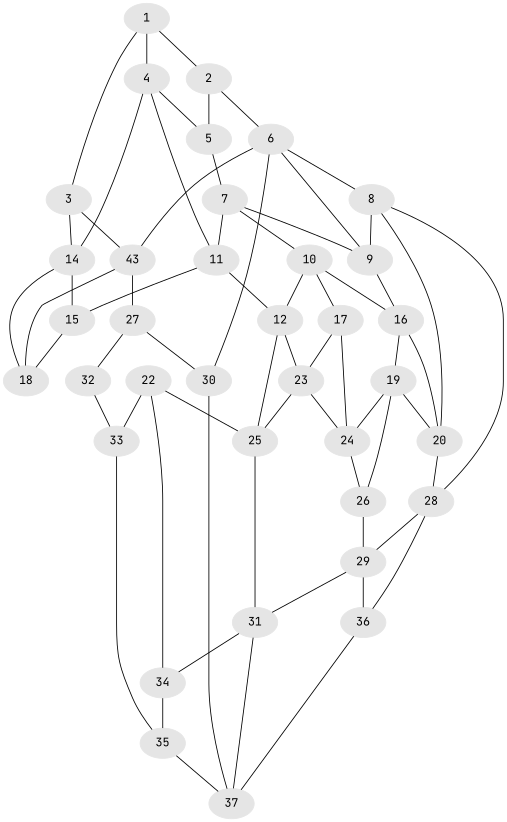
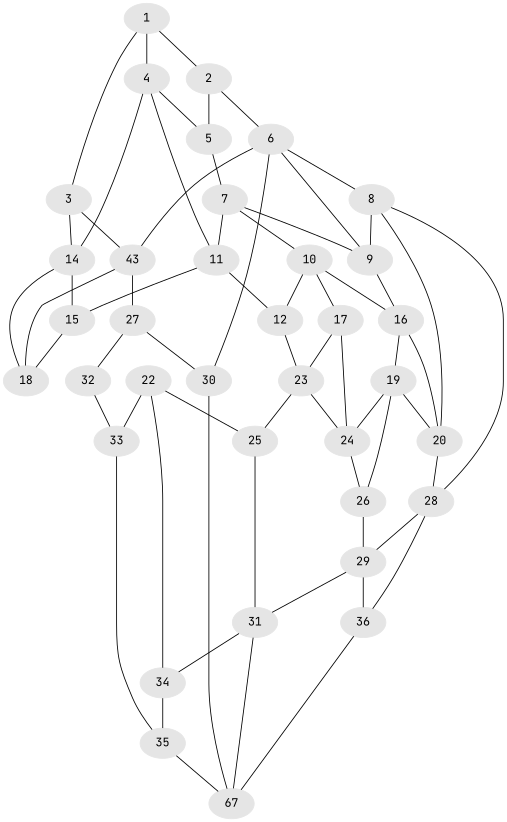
(268, 381) -> none
(232, 804) -> (232, 804)
